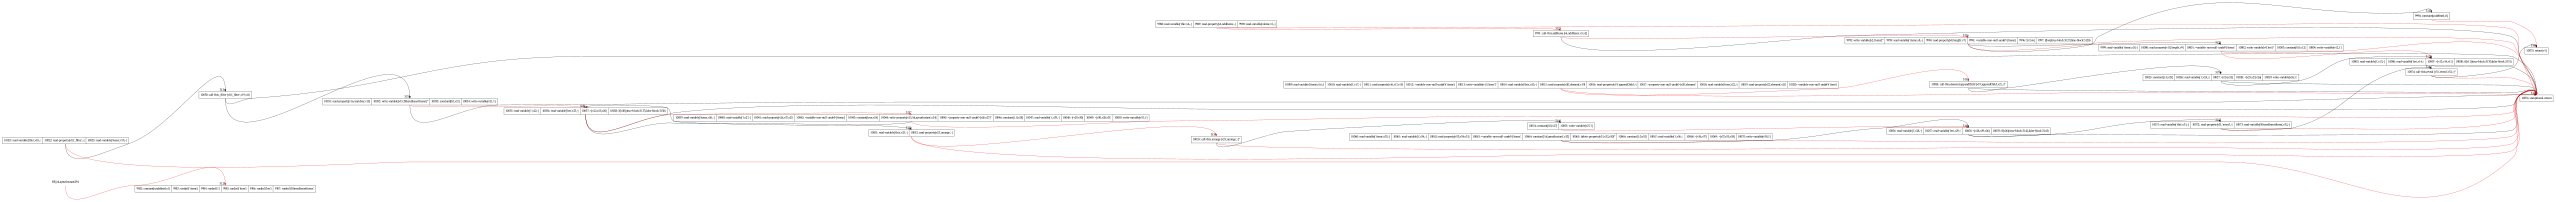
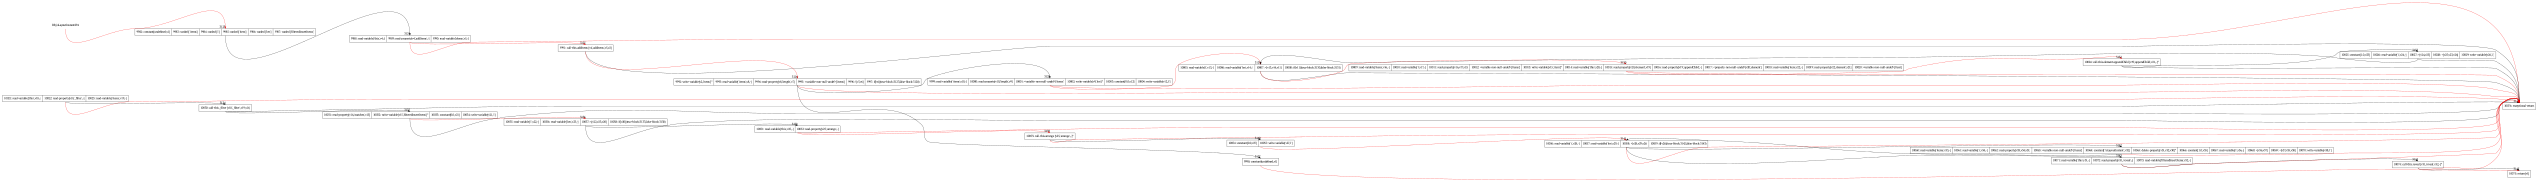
none -> (317, 36)
none -> (1355, 64)
(911, 118) -> none
(2269, 135) -> (2083, 144)
none -> (1873, 147)
